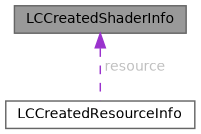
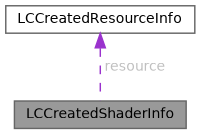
(100, 74) -> (100, 74)
